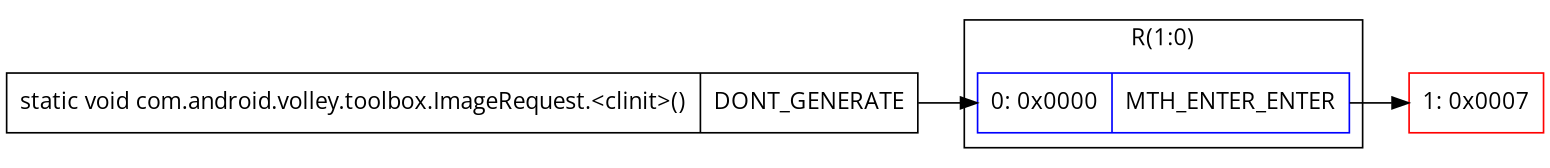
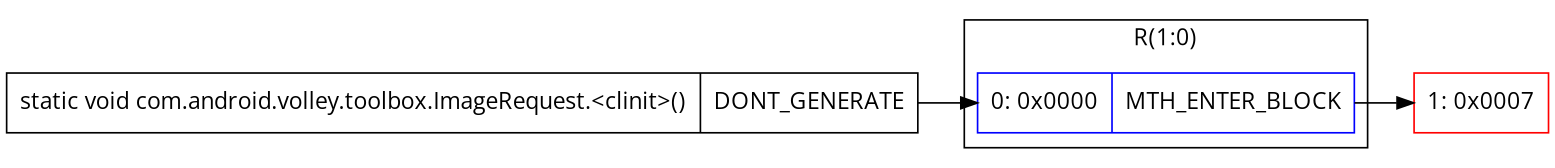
(1231, 102) -> (1233, 102)
